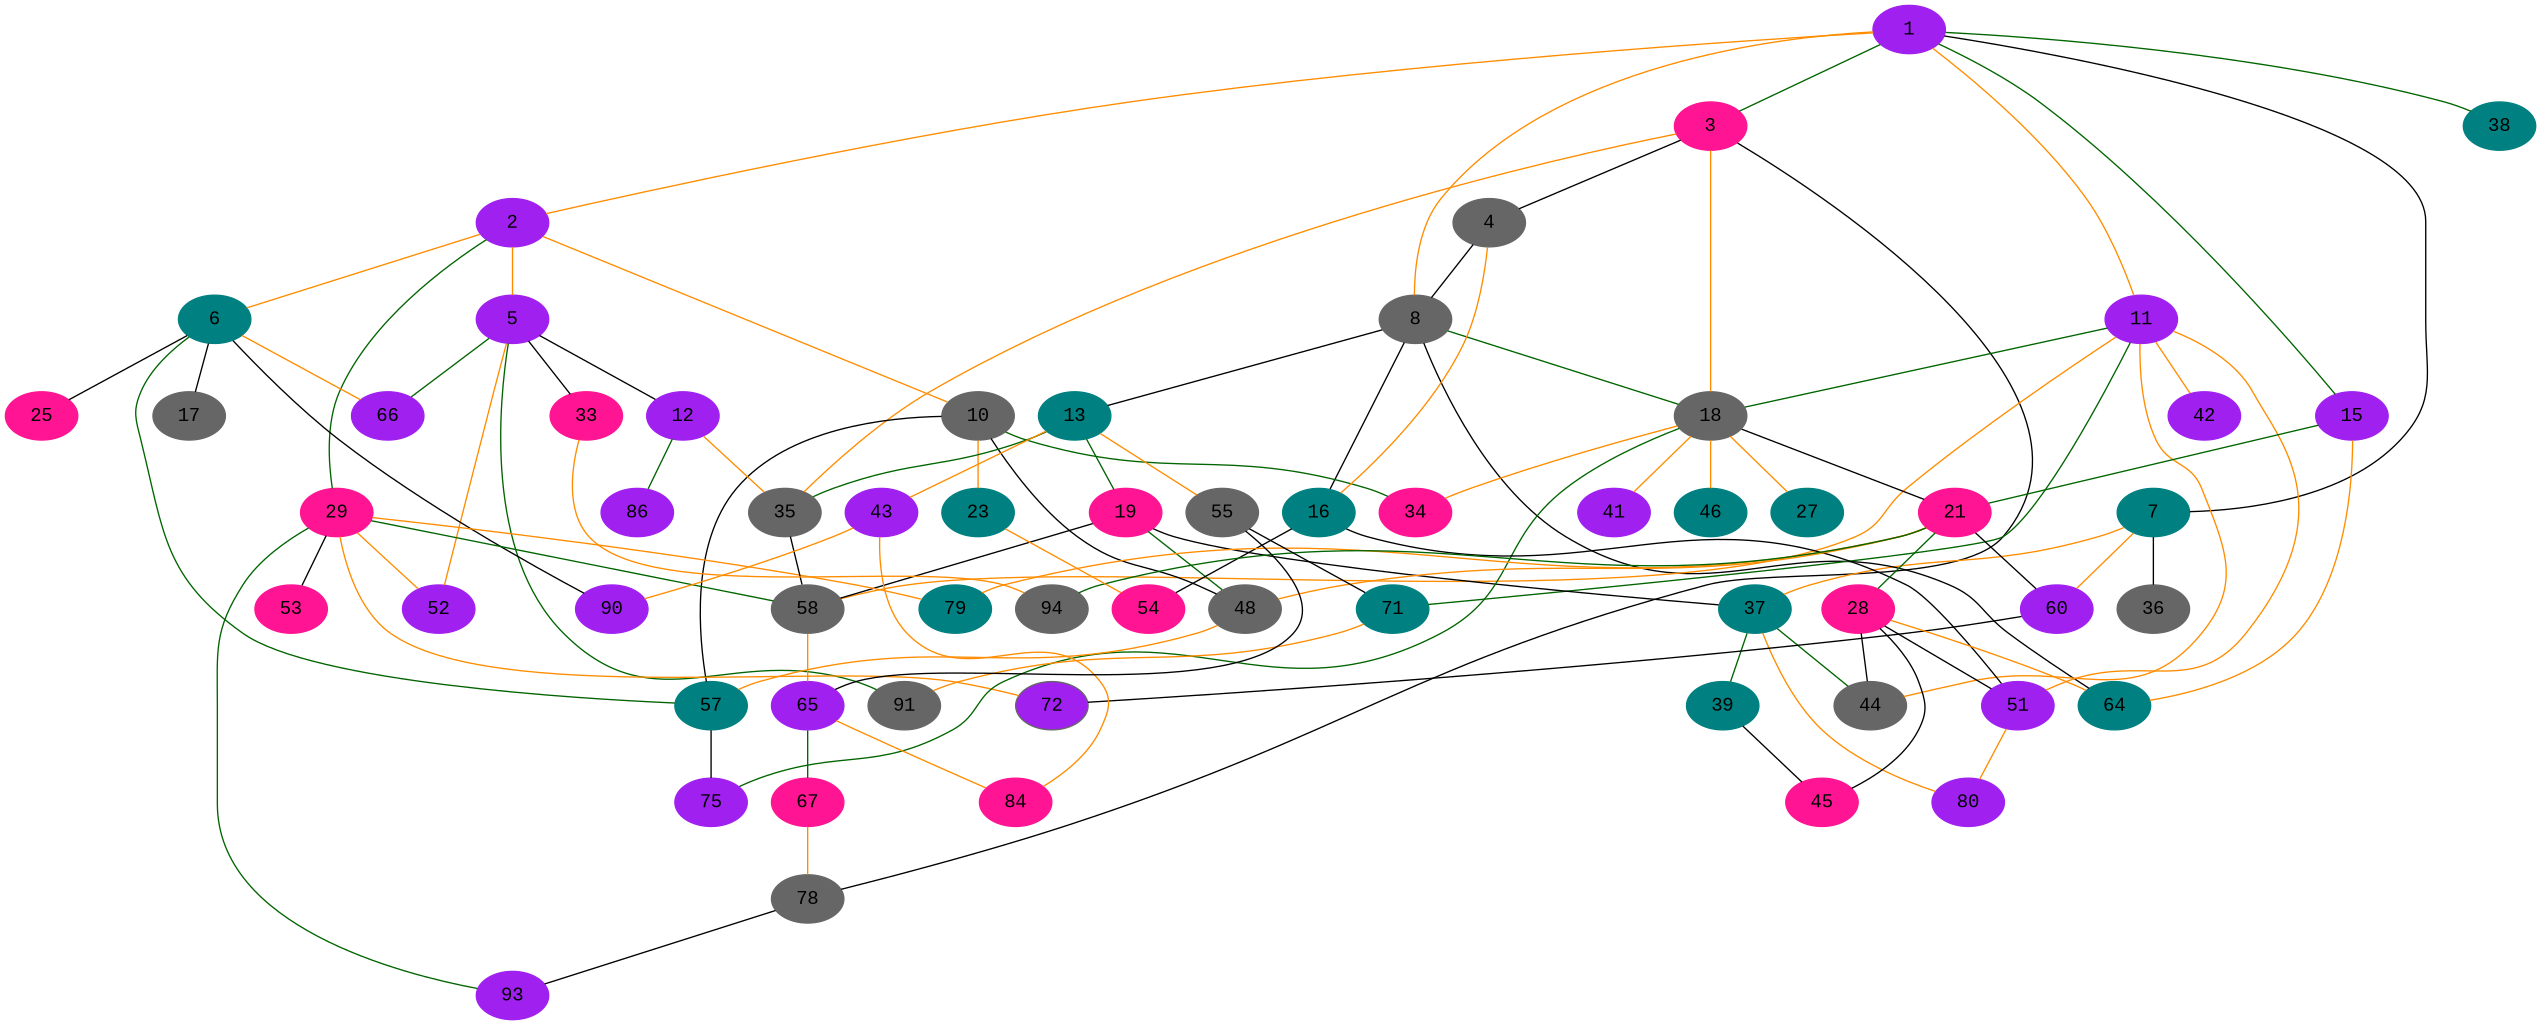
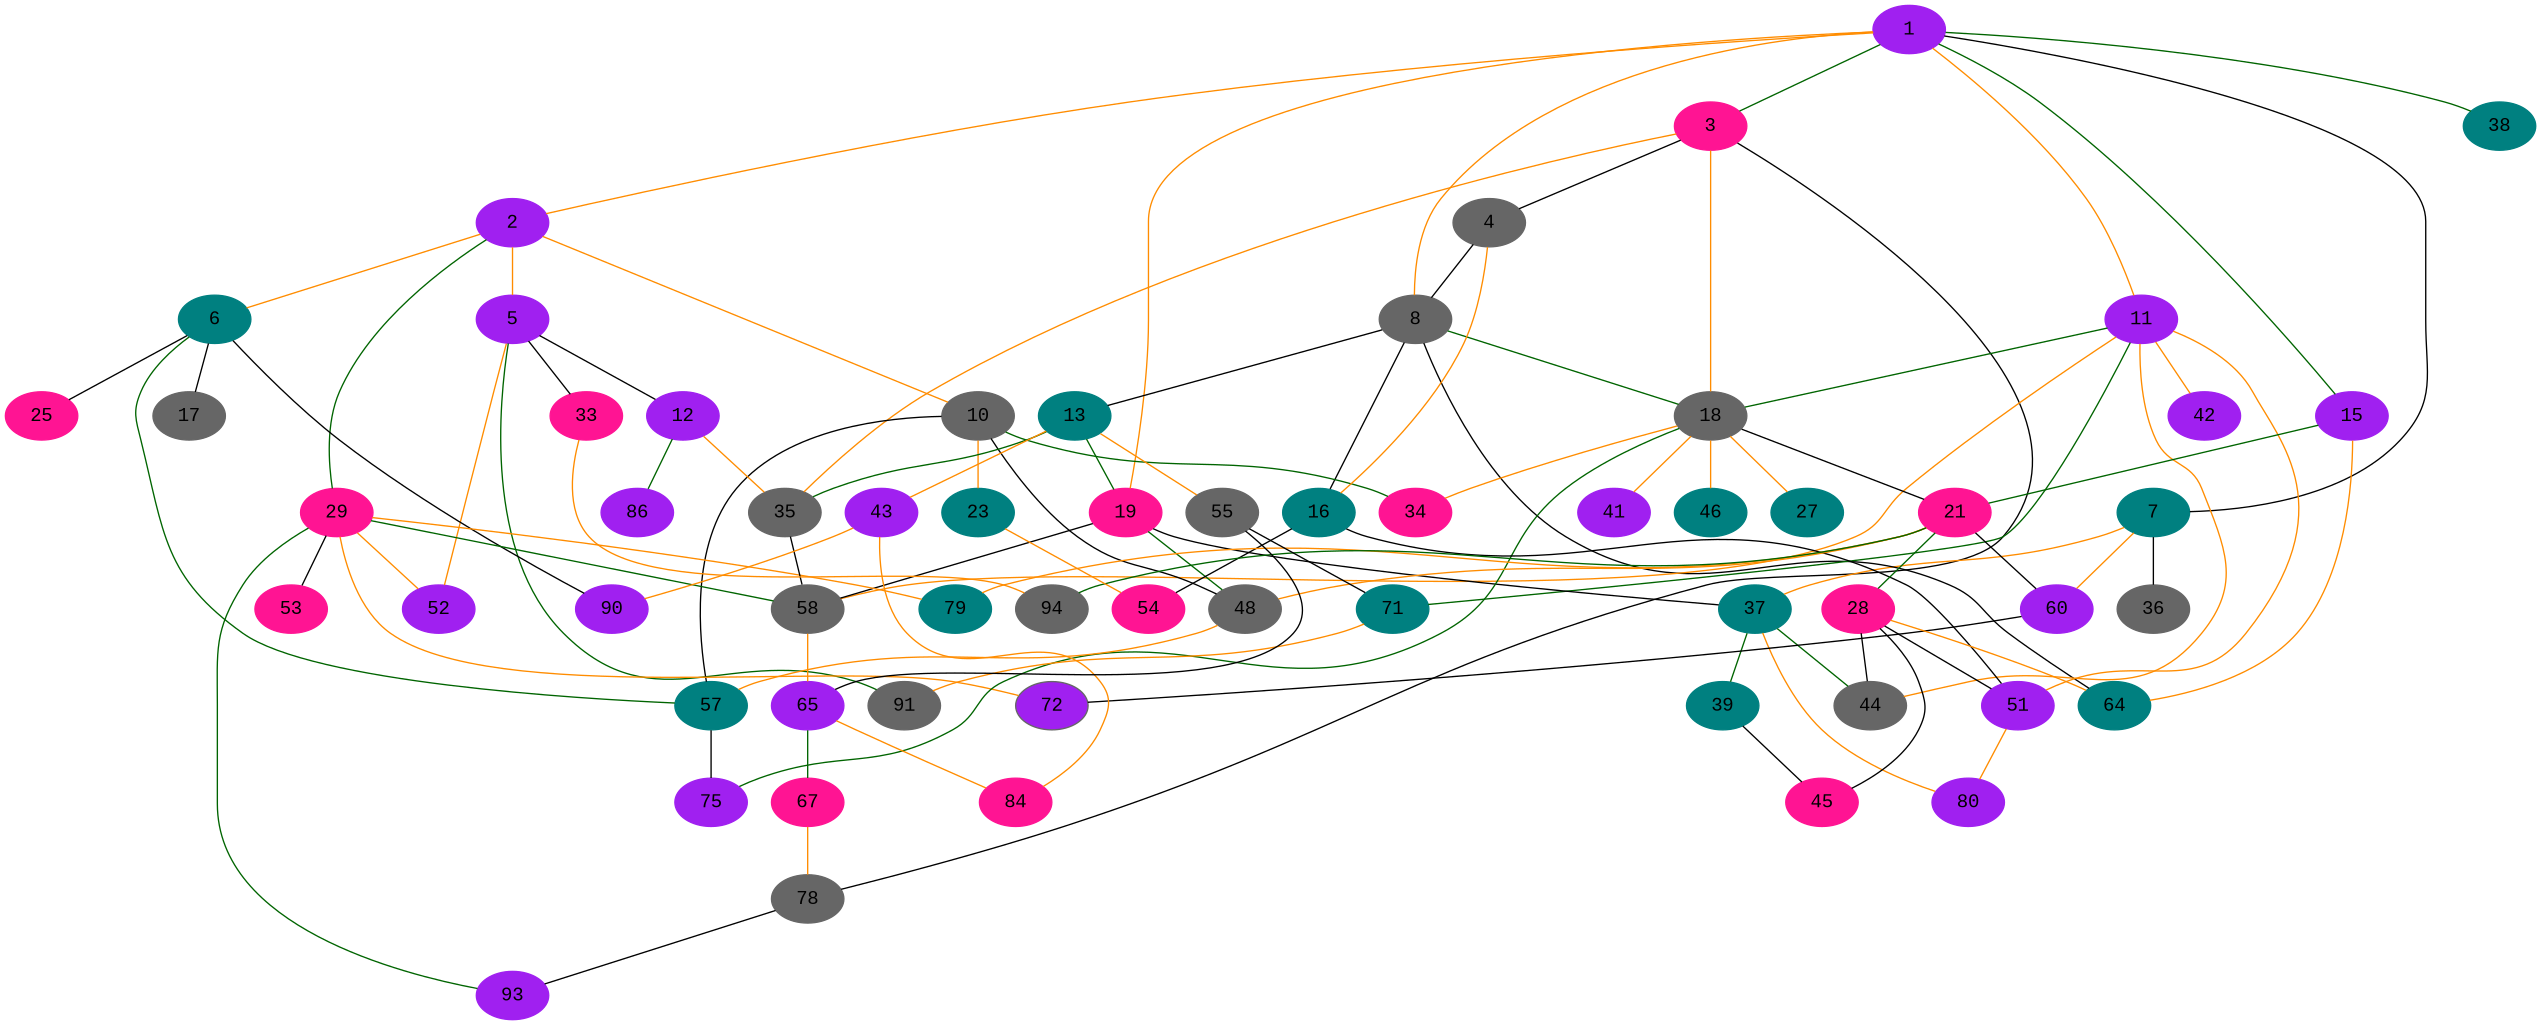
none -> (1354, 93)
(388, 416) -> none
